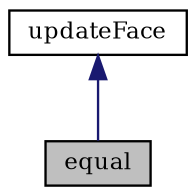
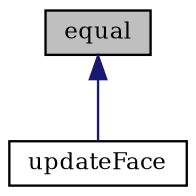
(98, 110) -> (98, 110)
